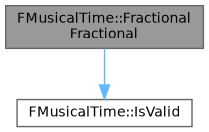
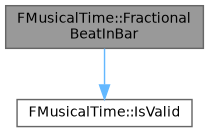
(105, 27) -> (105, 27)
